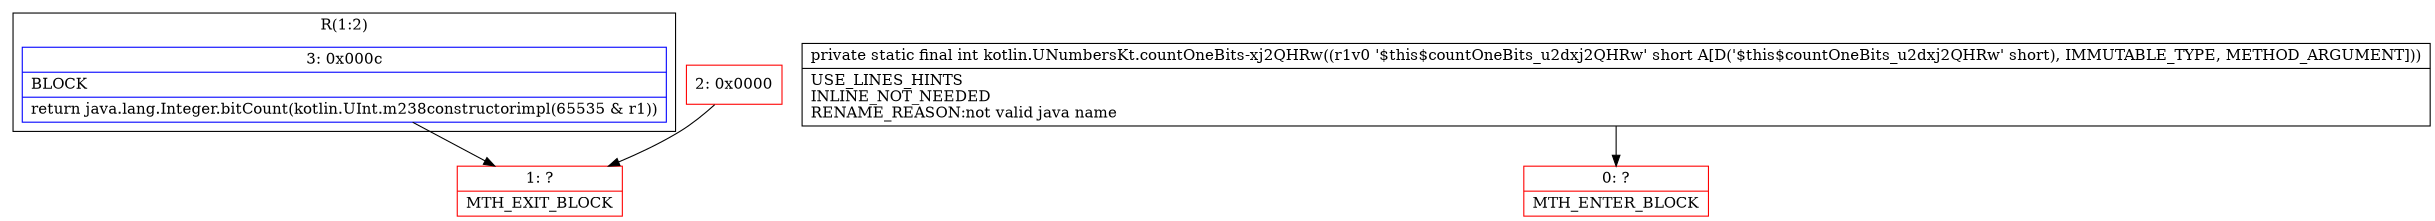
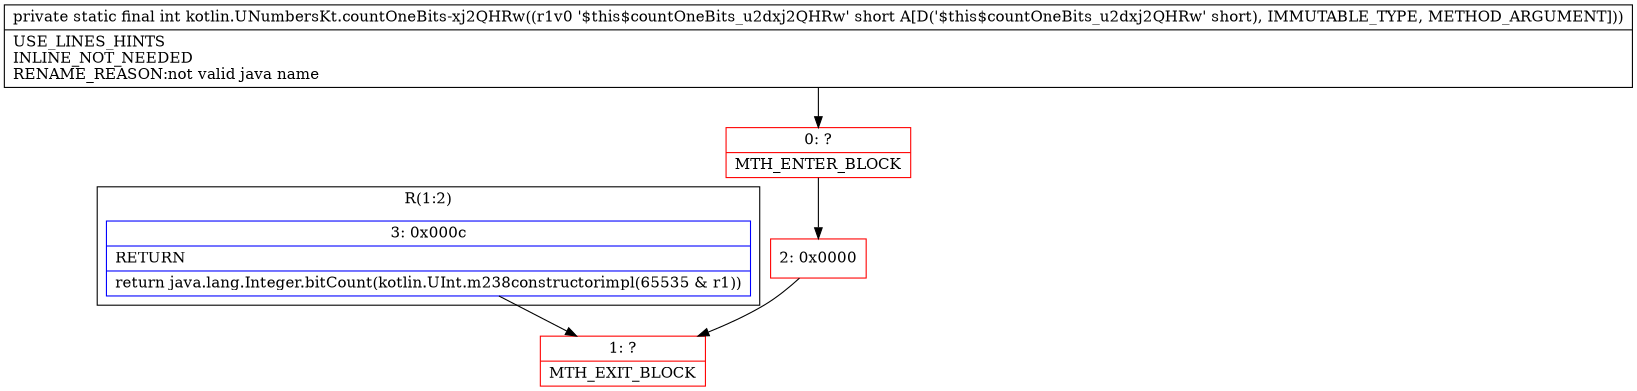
(59, 84) -> (150, 258)
none -> (818, 203)
